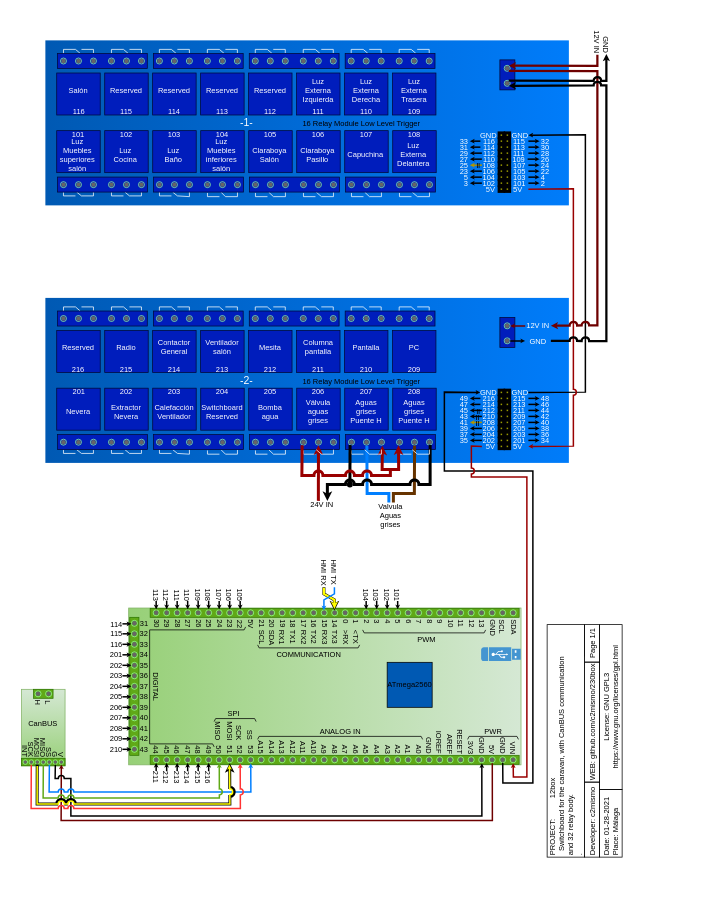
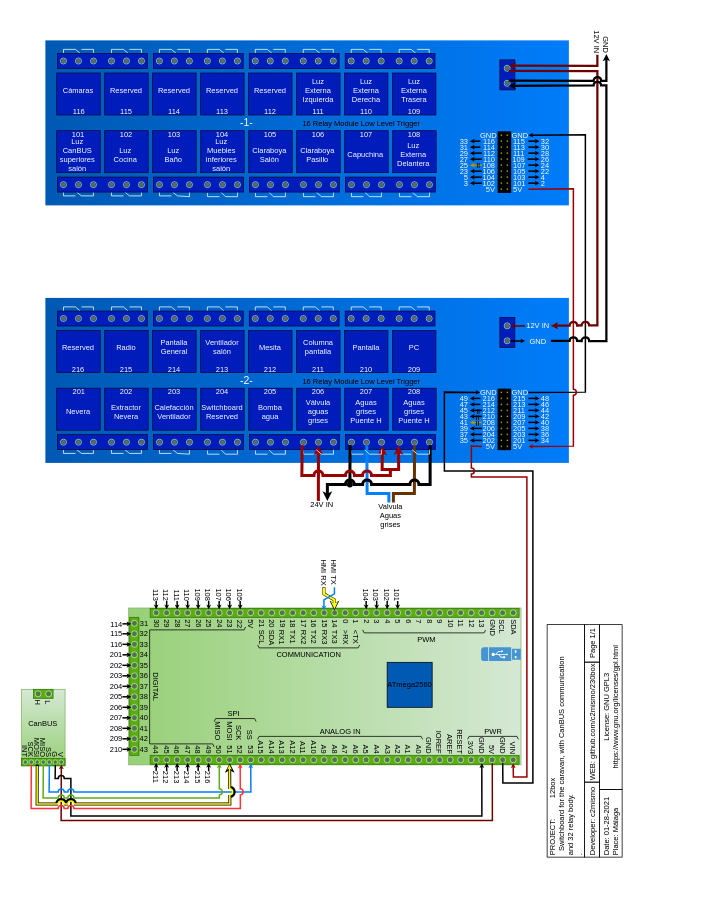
(78, 90) -> (78, 90)
(78, 154) -> (78, 154)
(174, 347) -> (174, 347)
